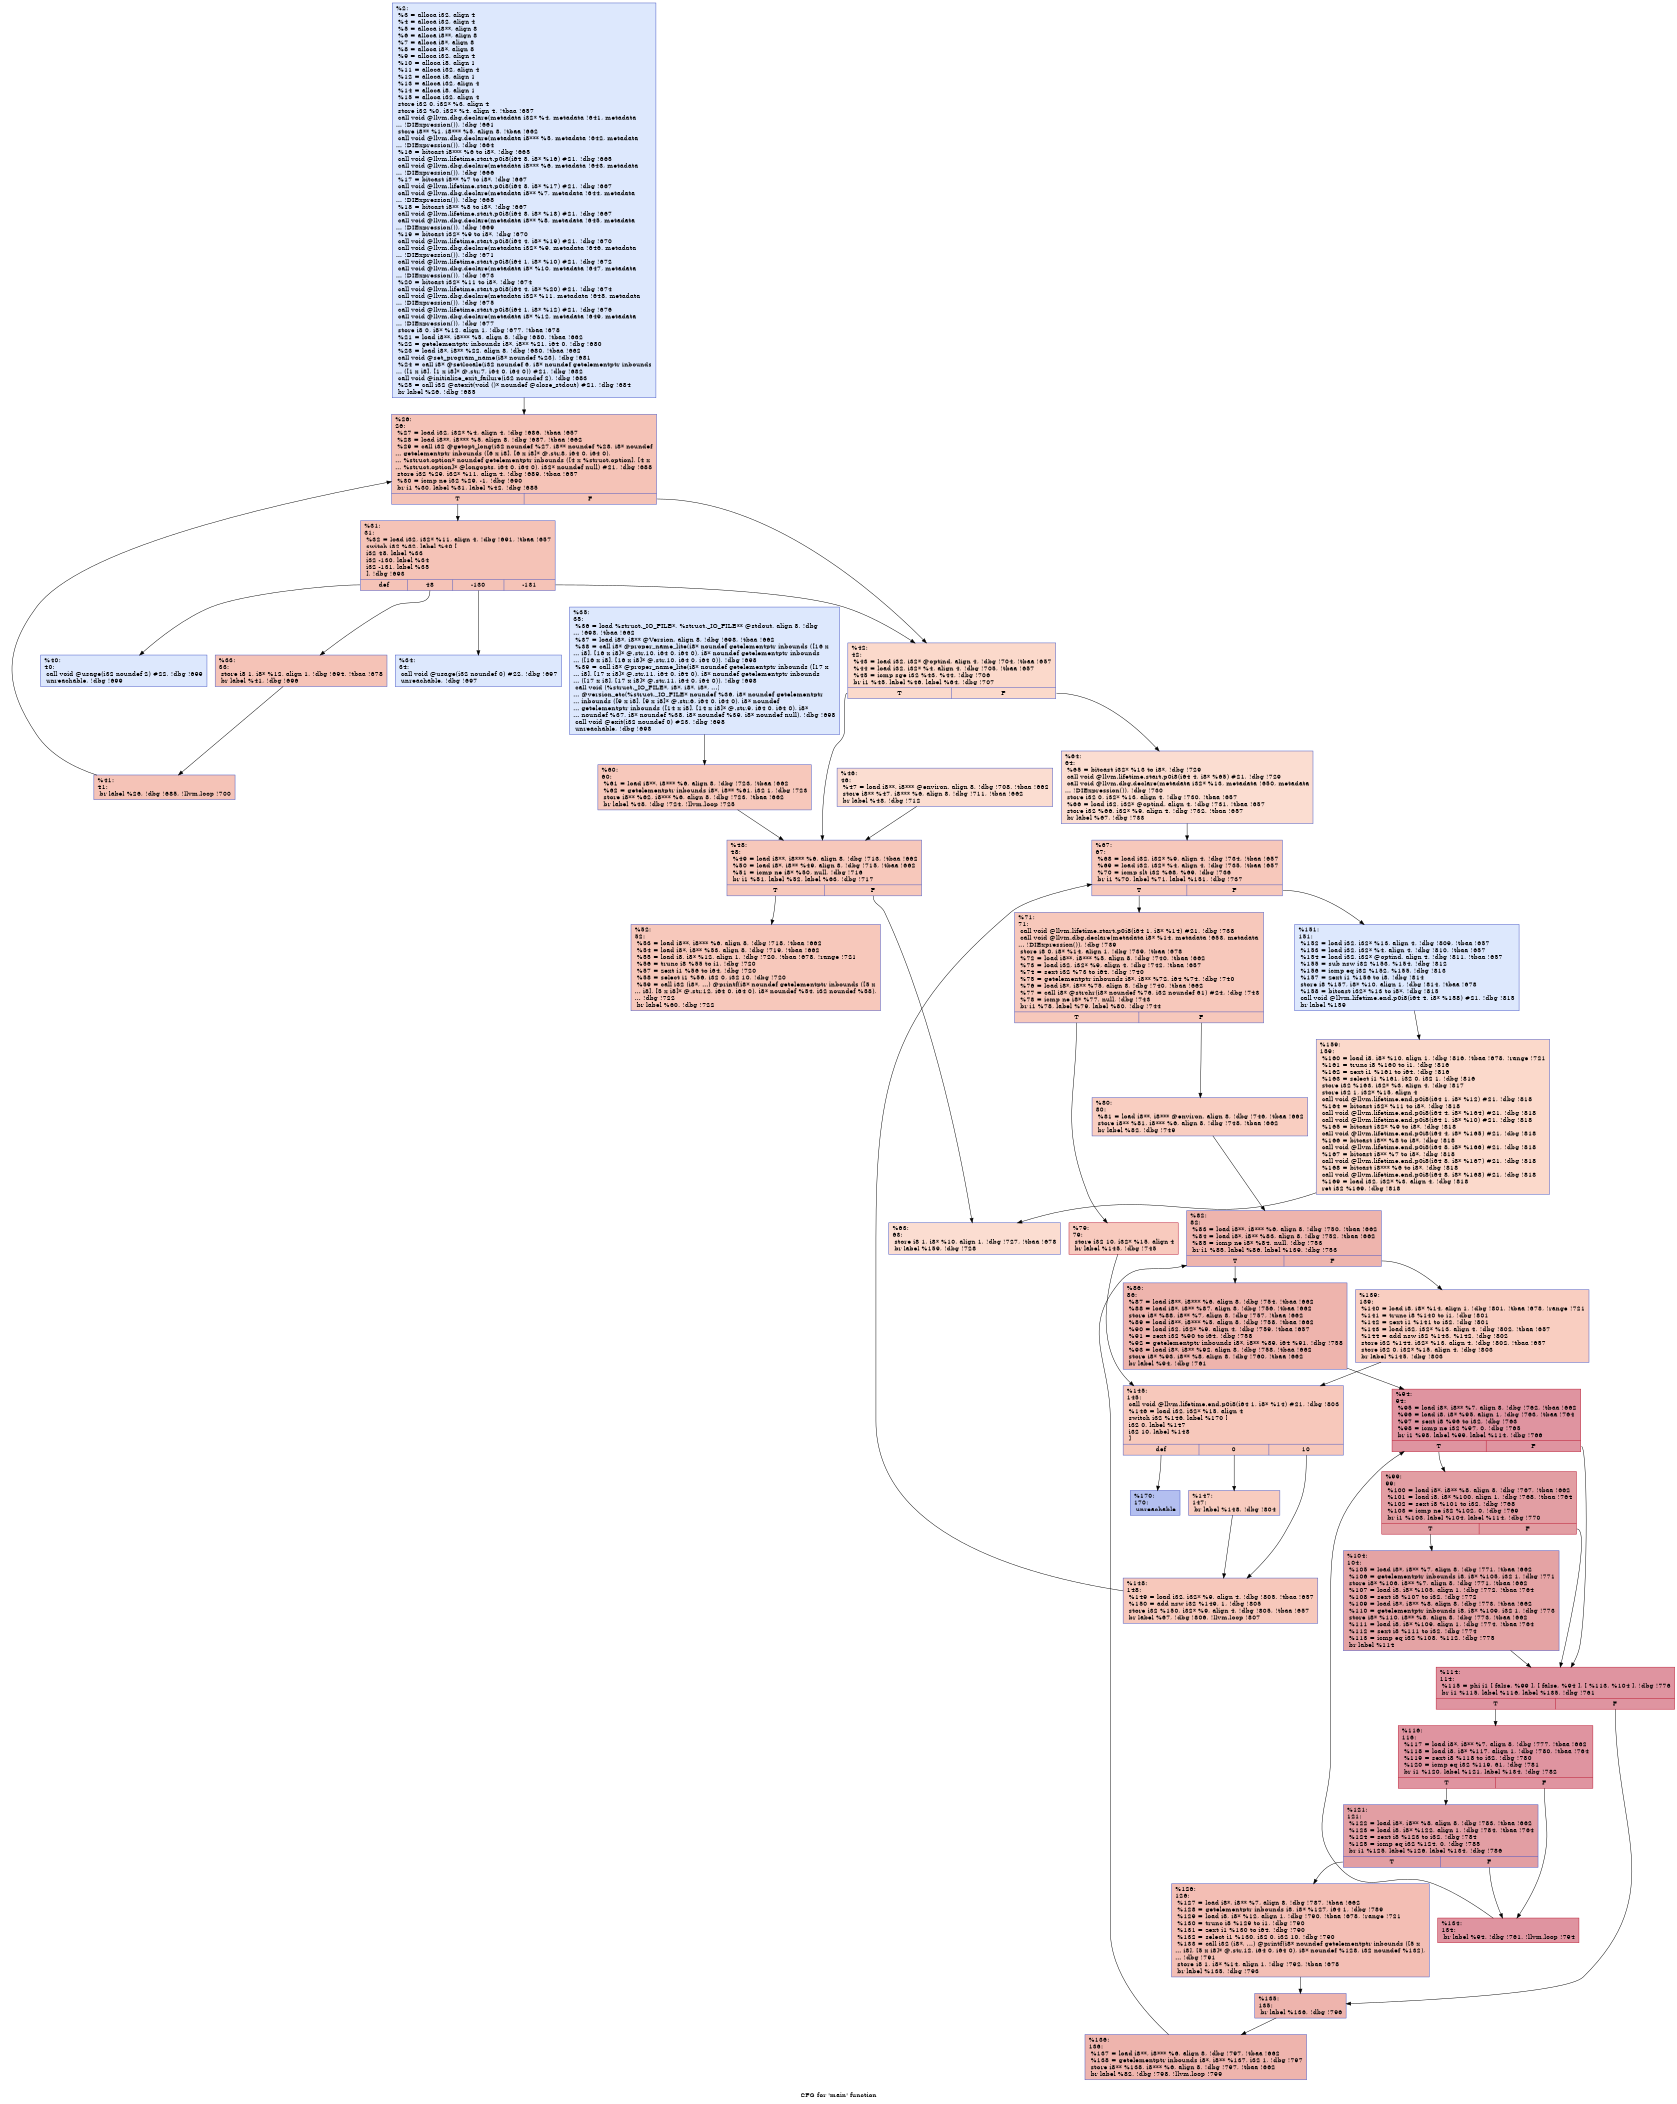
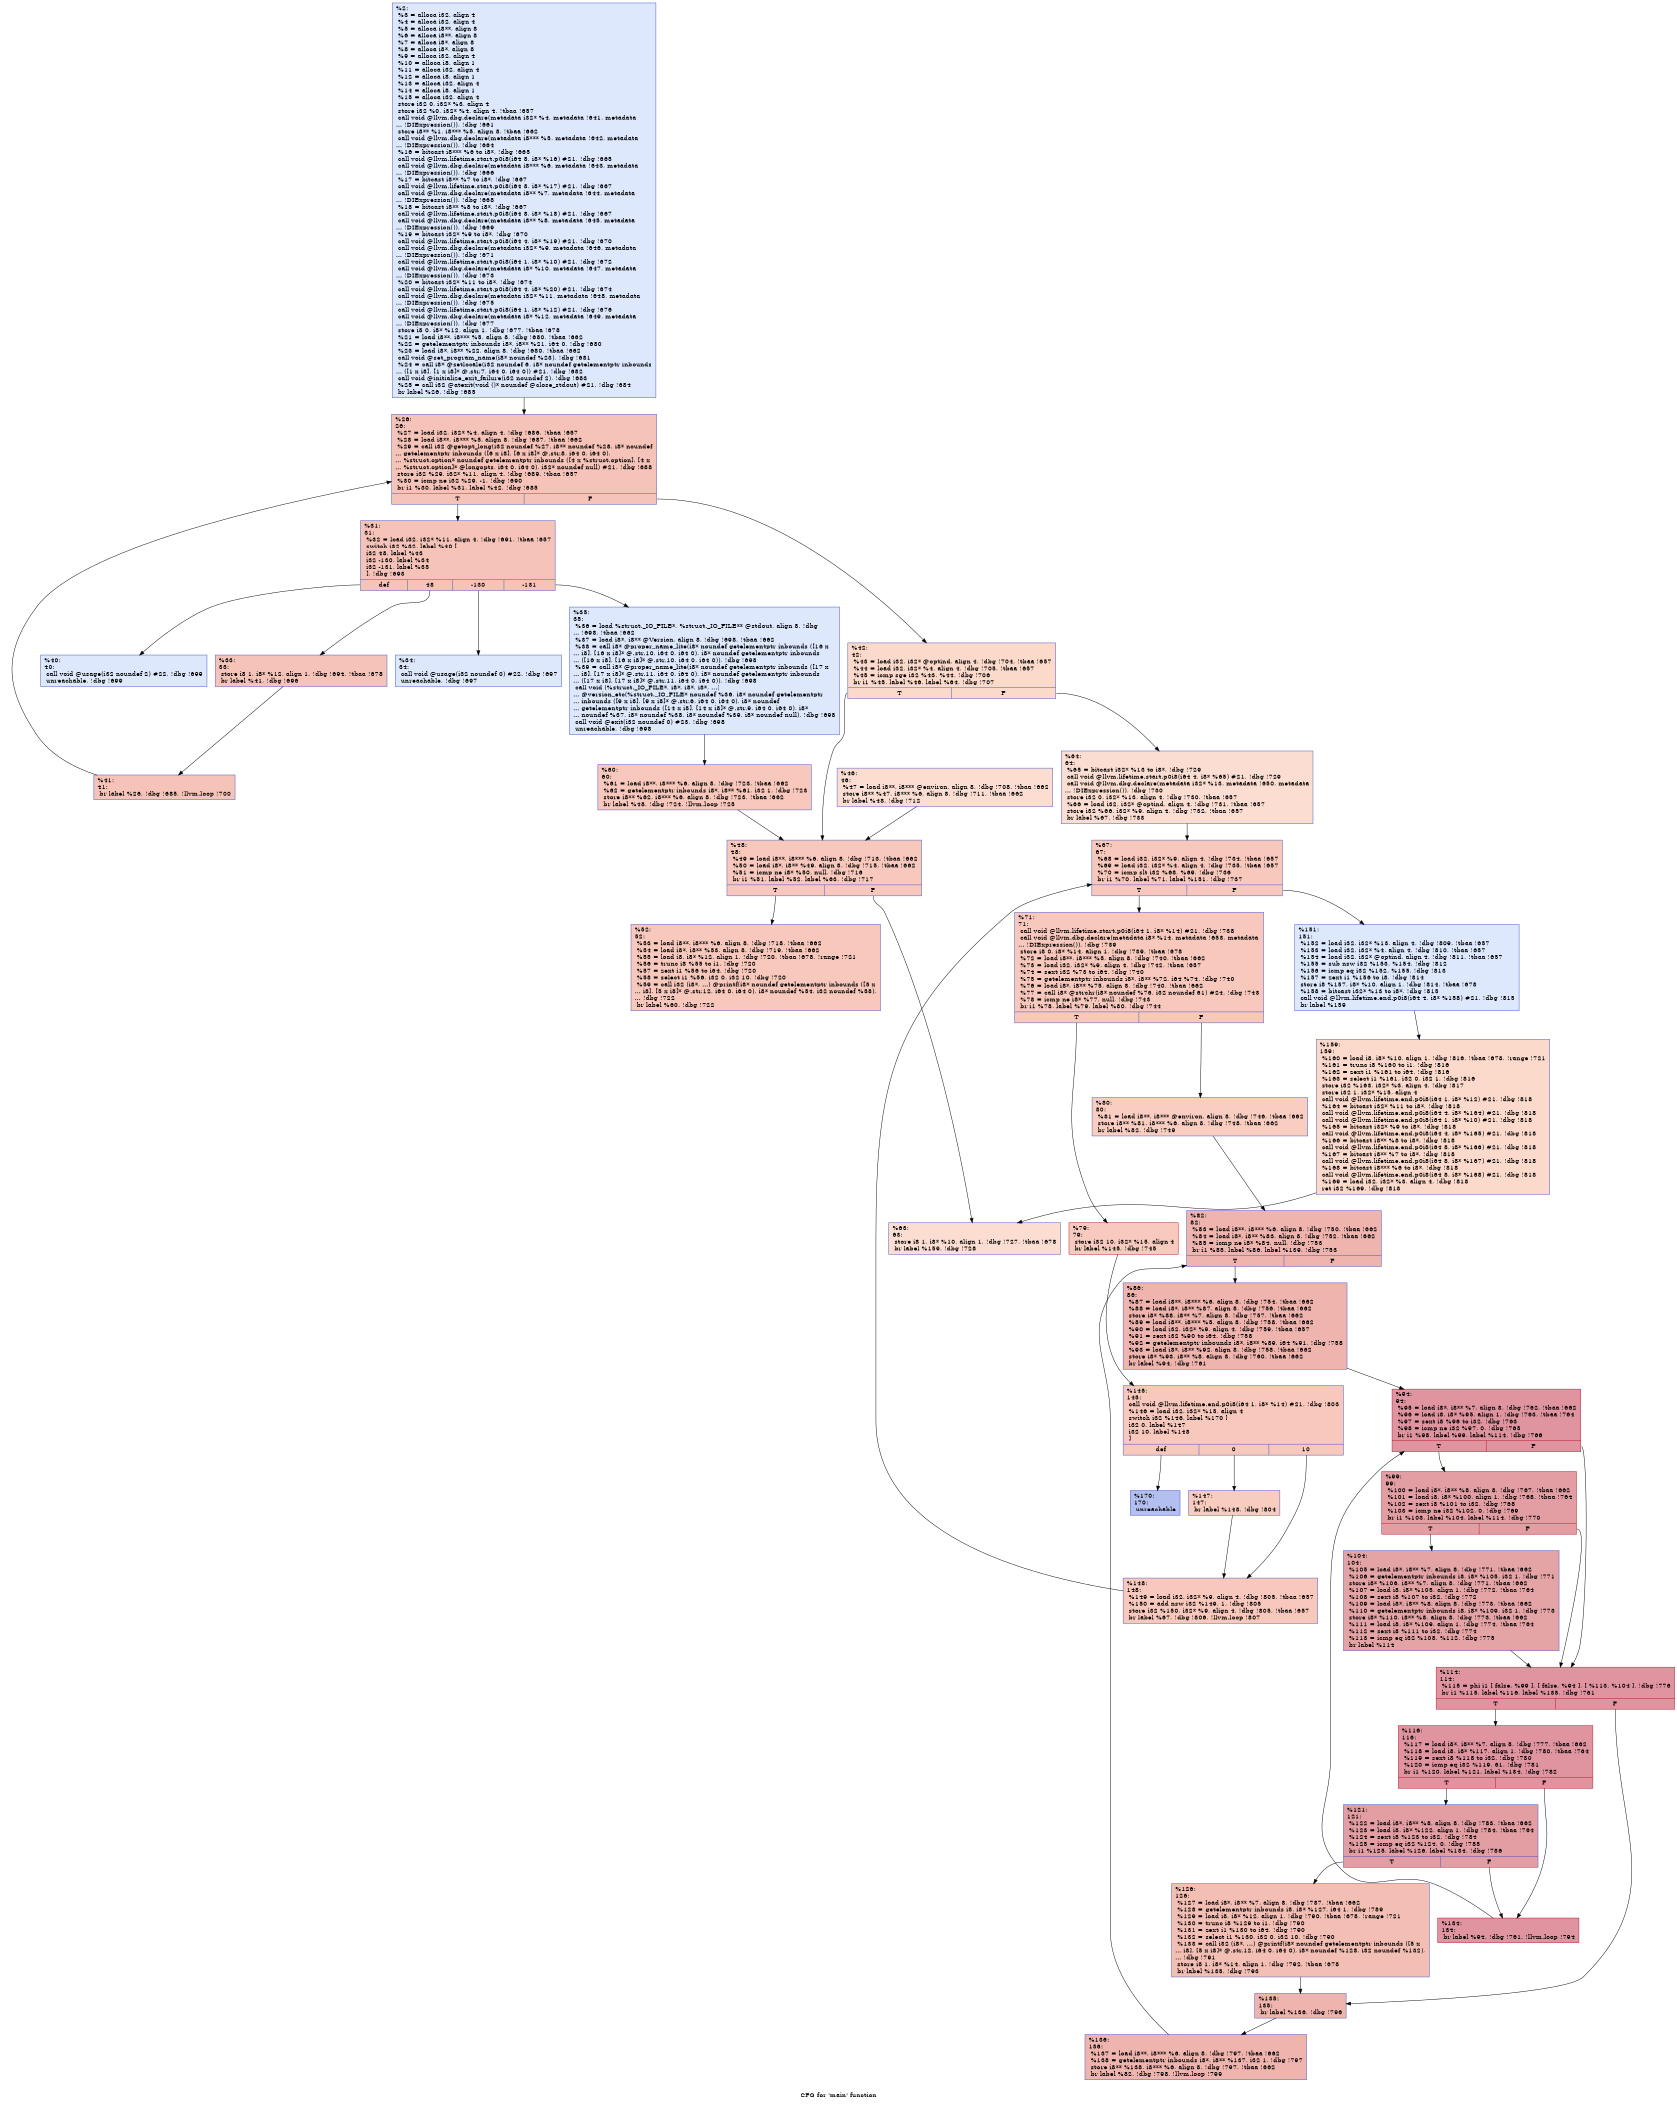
(394, 553) -> (394, 553)
(738, 591) -> (591, 591)
(1472, 1326) -> none
